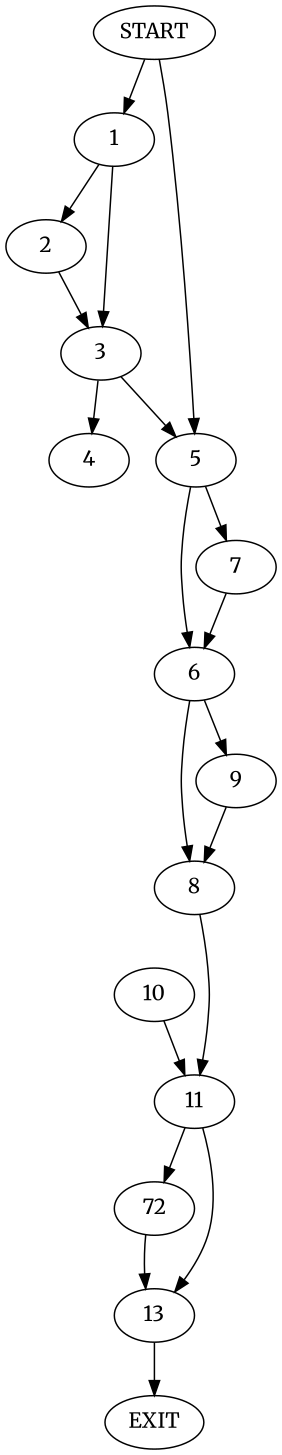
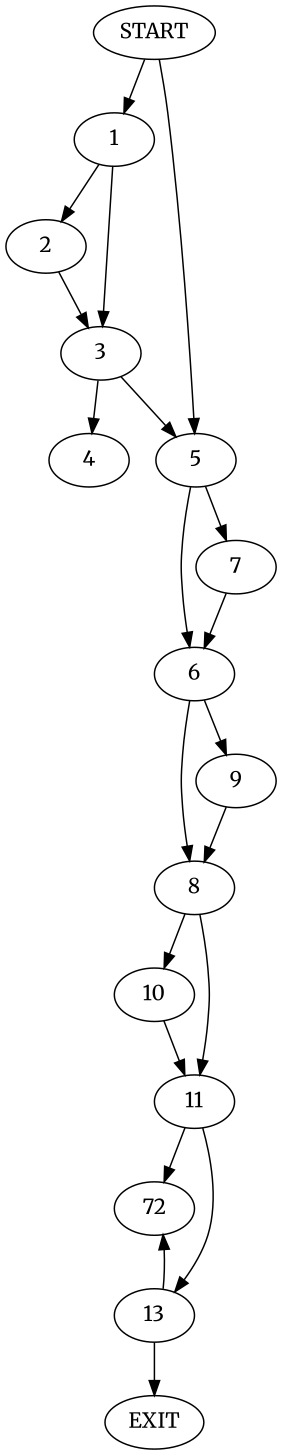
none -> (177, 934)
(144, 1254) -> (164, 1269)
